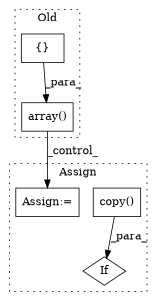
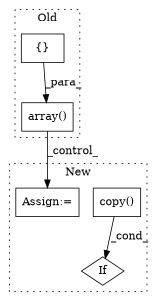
(78, 173) -> (78, 173)
(129, 237) -> (130, 237)
